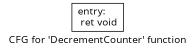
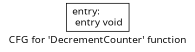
(98, 22) -> (98, 22)
